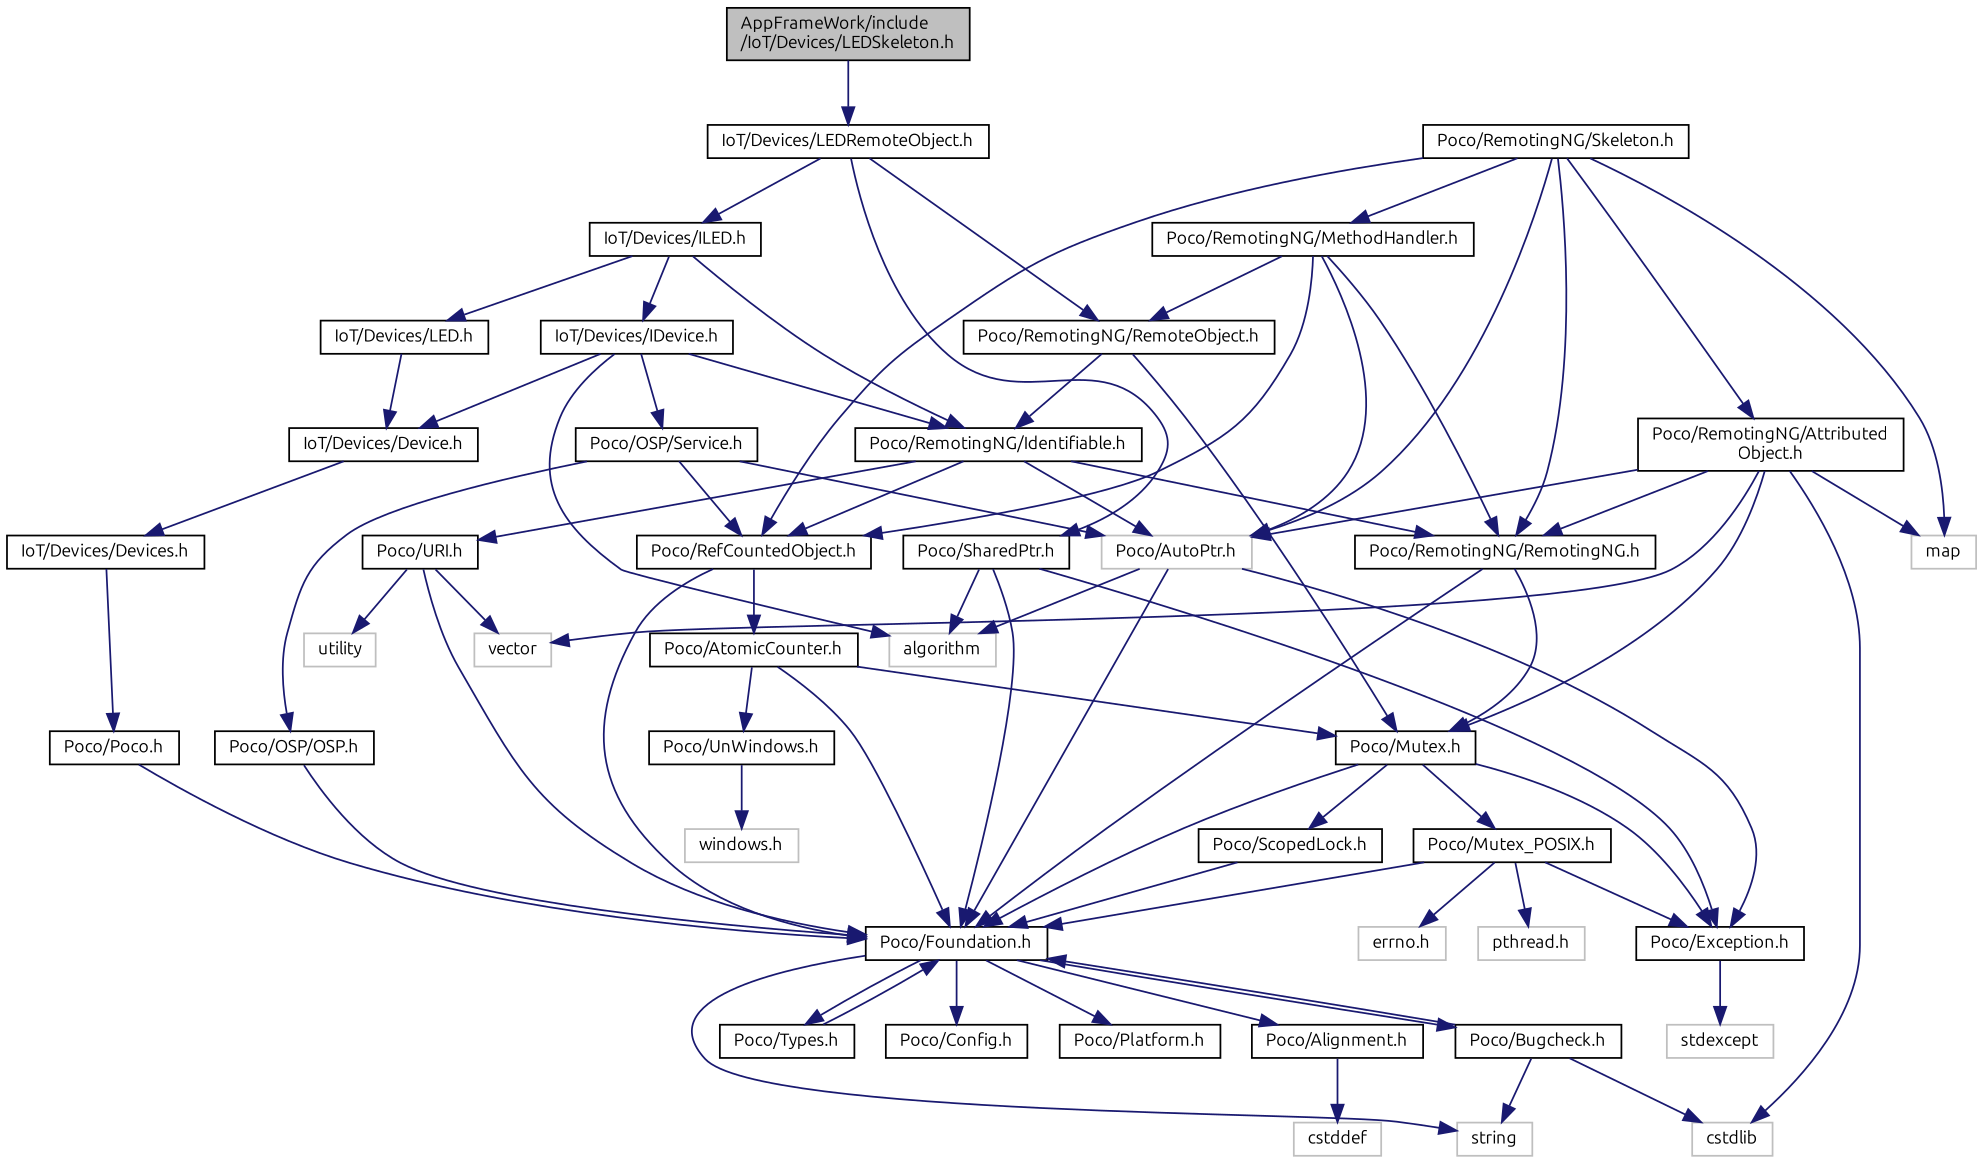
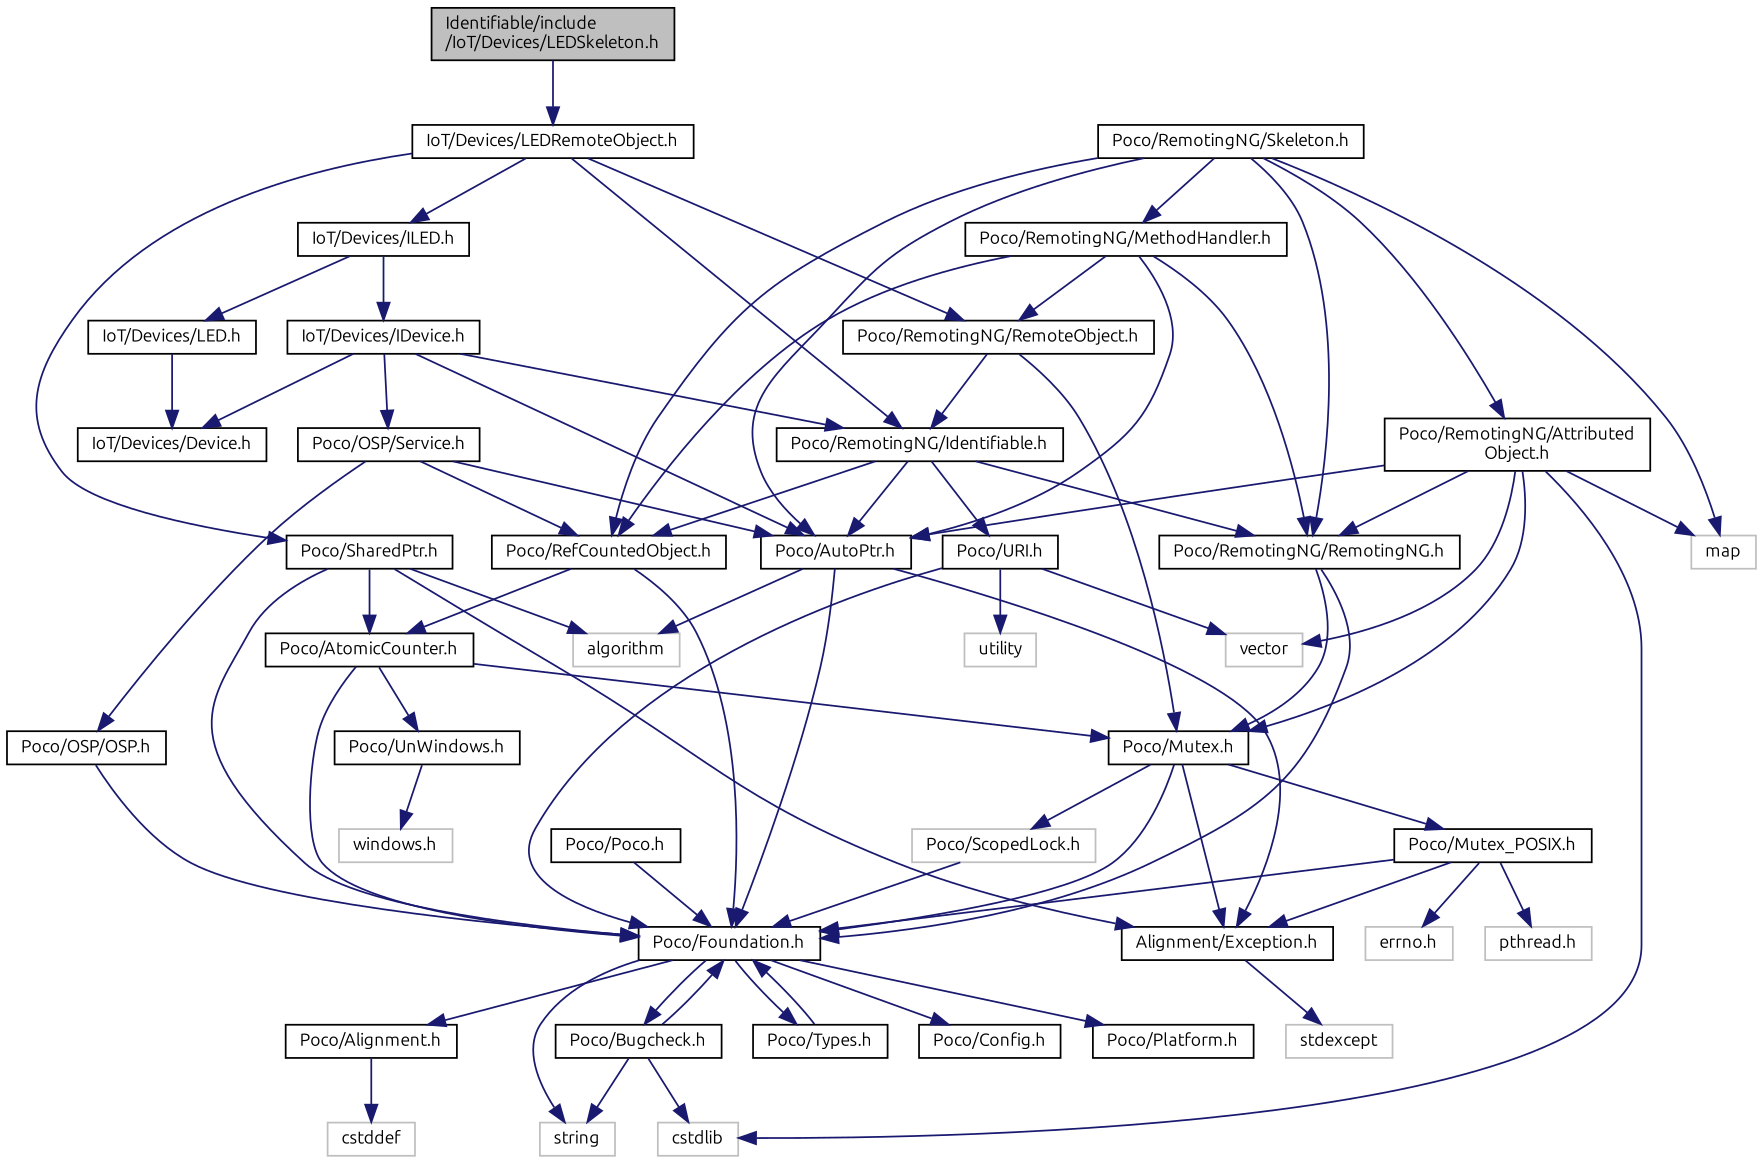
(848, 34) -> (553, 34)
(814, 348) -> (729, 287)
(106, 552) -> none
(1177, 552) -> (836, 552)
(618, 568) -> (601, 441)
none -> (370, 592)
(1290, 846) -> (1004, 846)
(1720, 944) -> (1227, 944)
